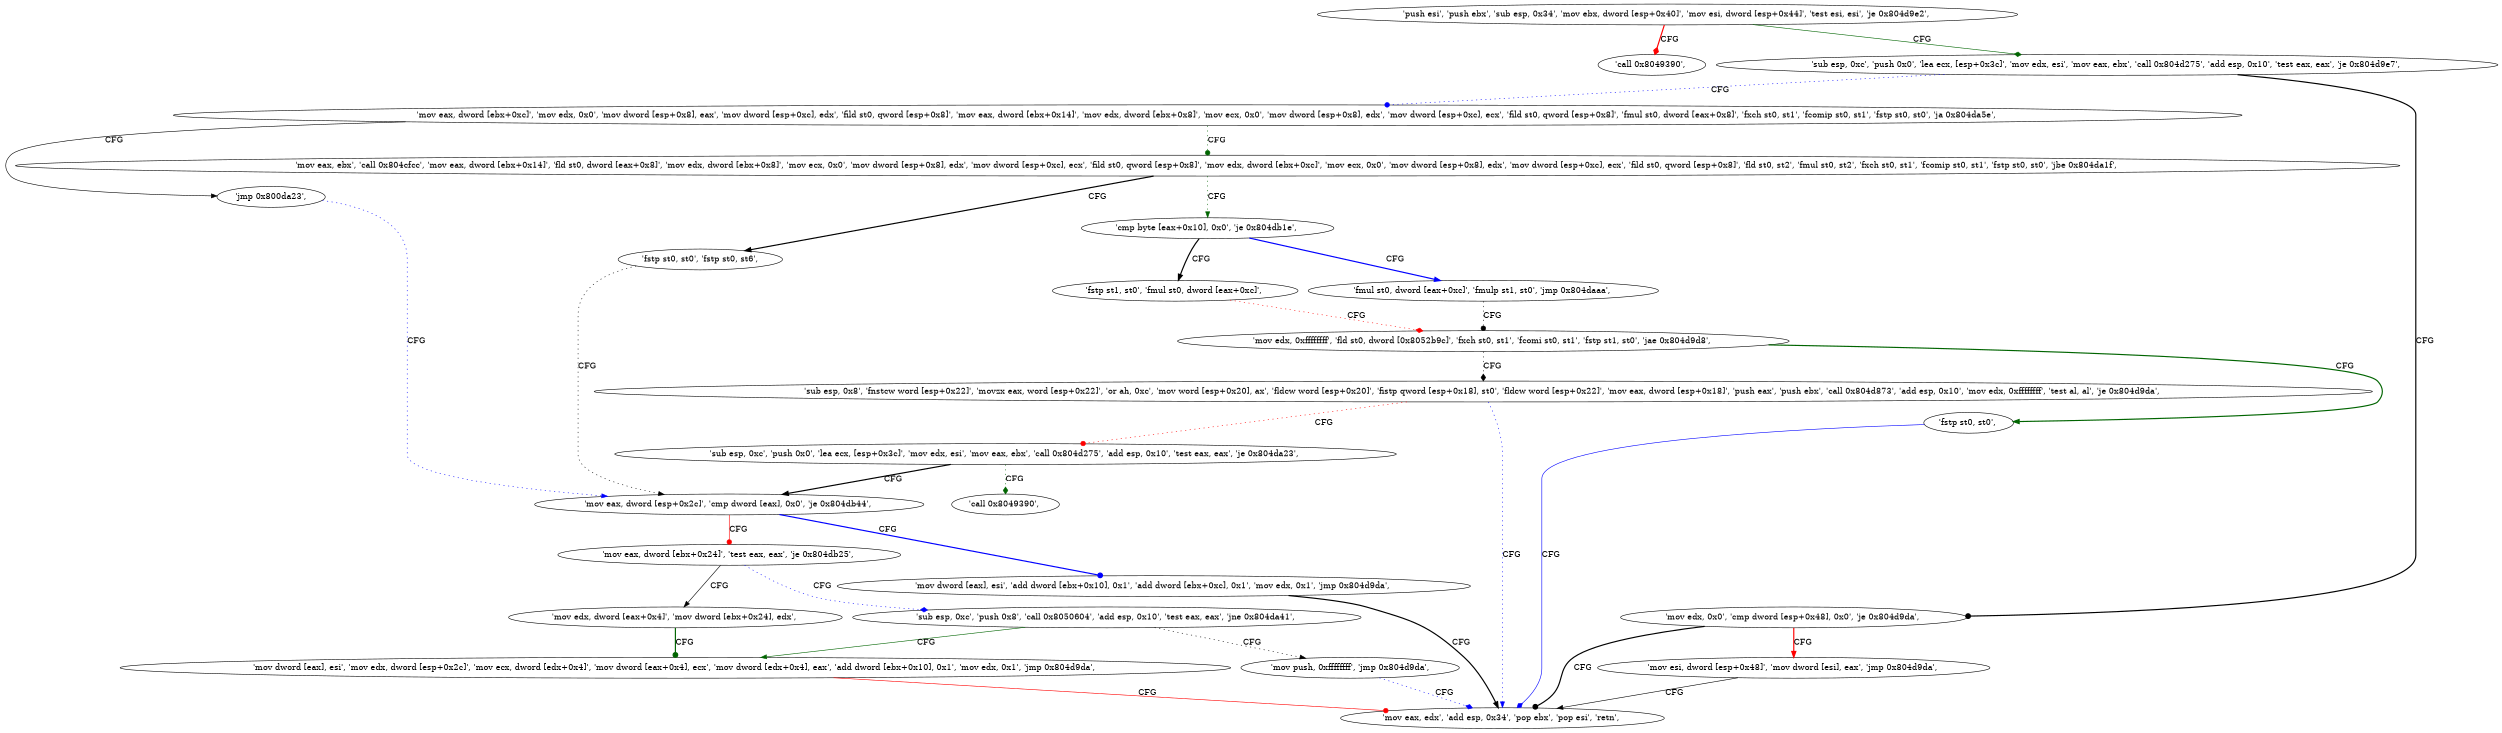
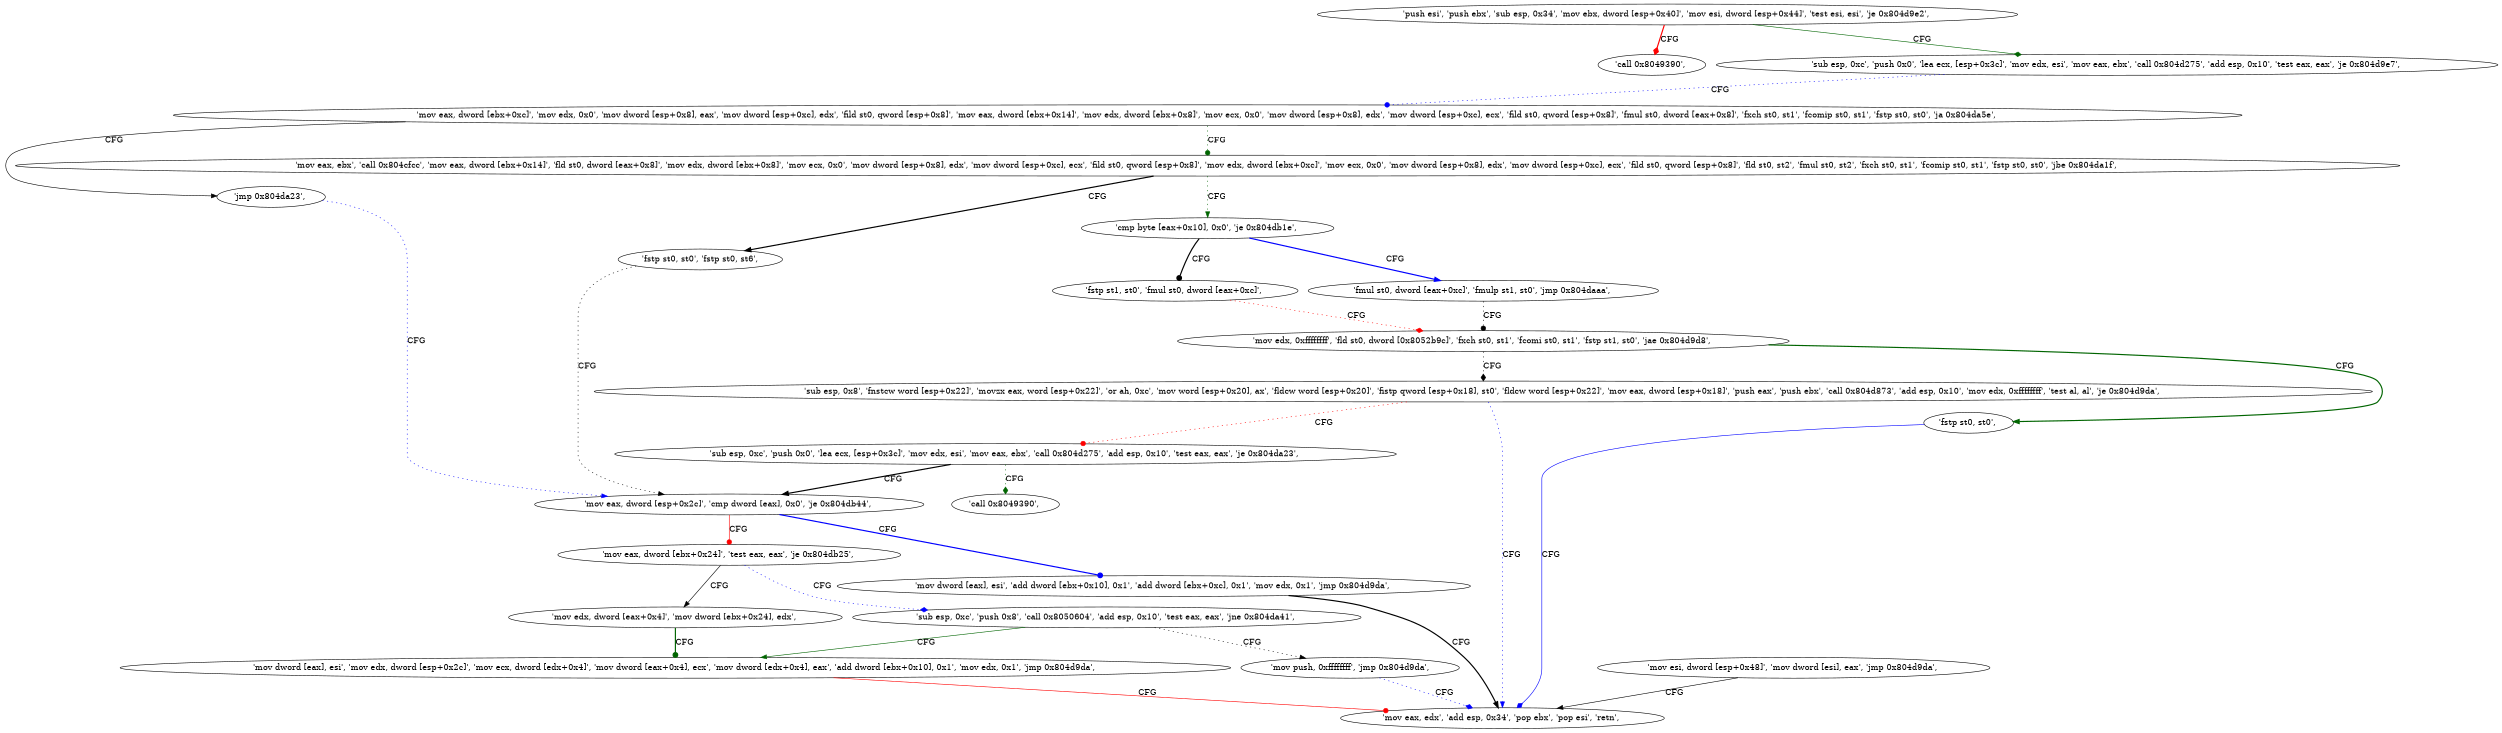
(271, 197) -> (271, 197)
(1188, 256) -> (1188, 256)
(1794, 617) -> none
